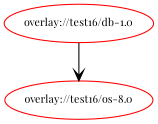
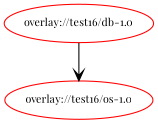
(79, 100) -> (79, 100)
